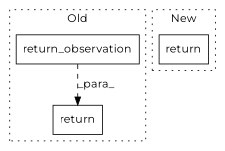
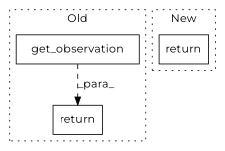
(78, 49) -> (78, 49)
